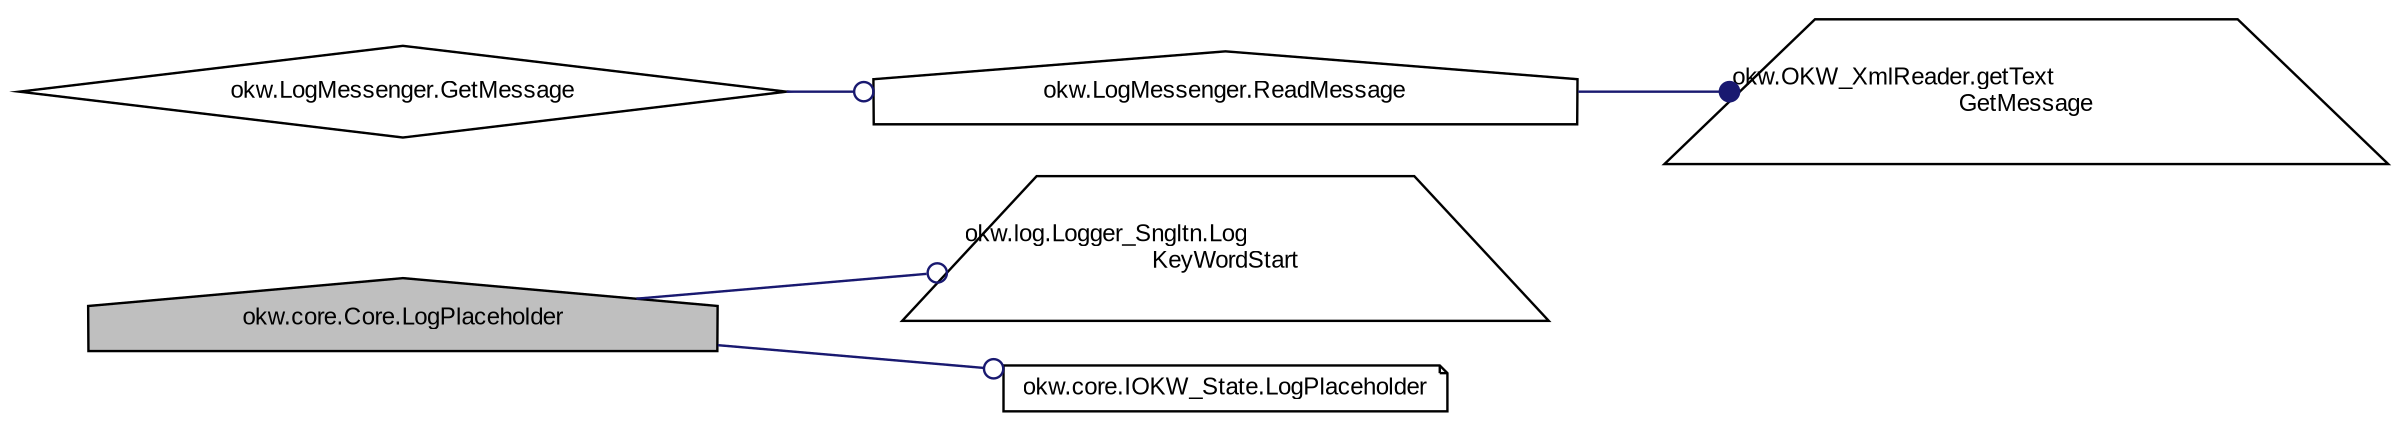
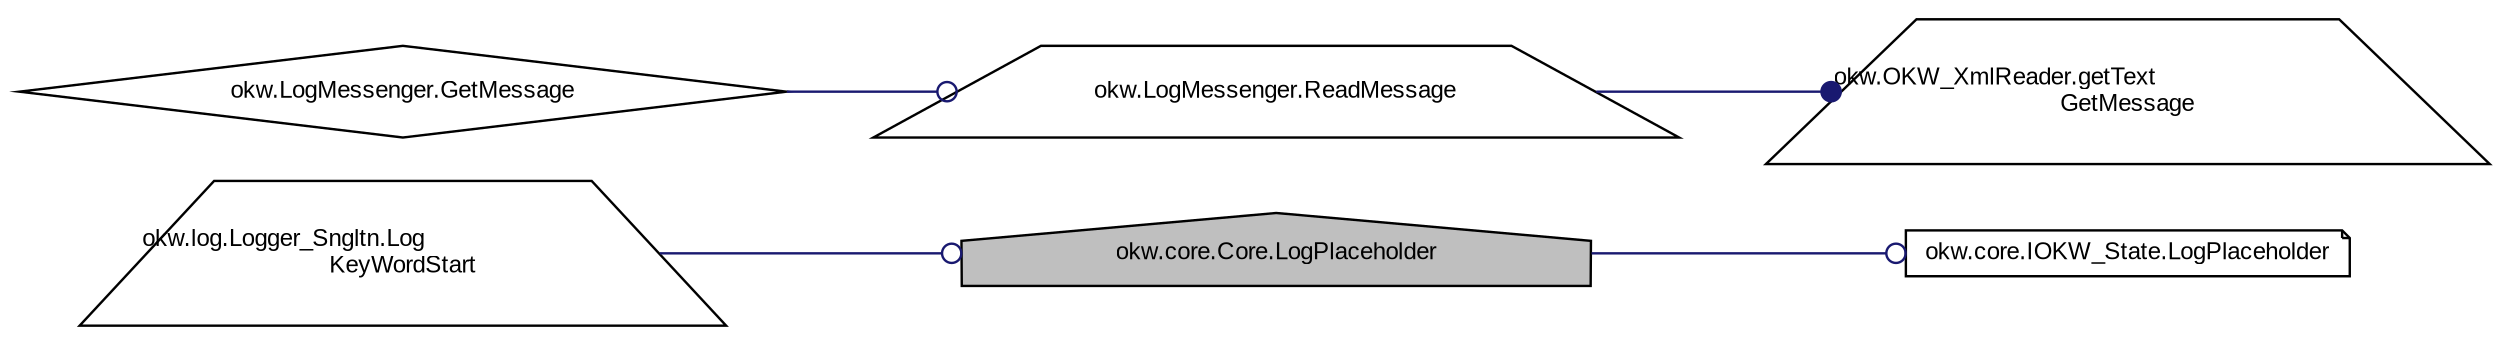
(1225, 92) -> (1276, 92)
(781, 286) -> (801, 253)
